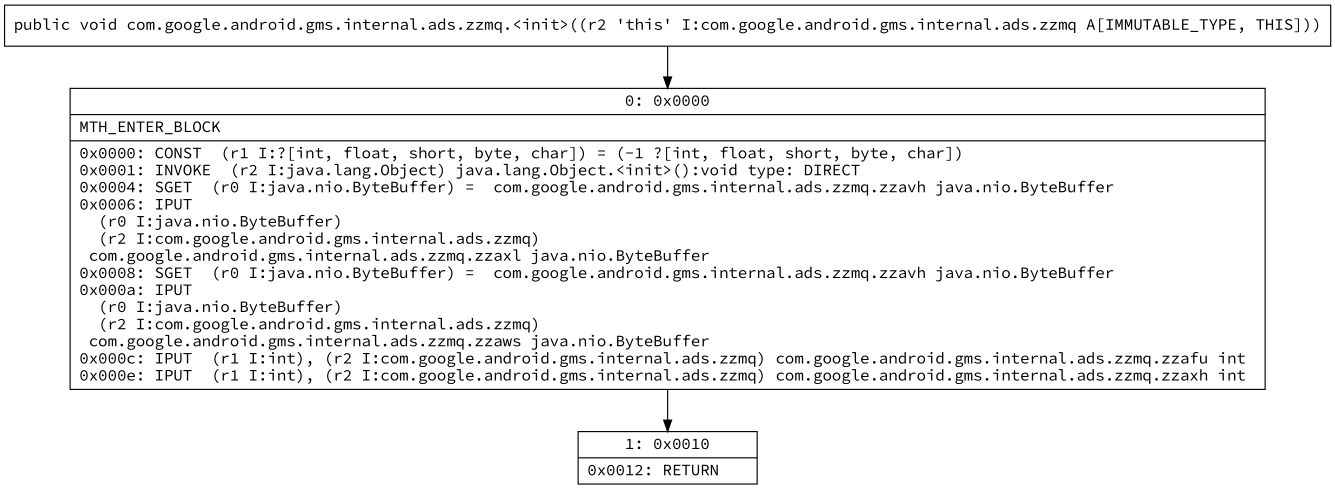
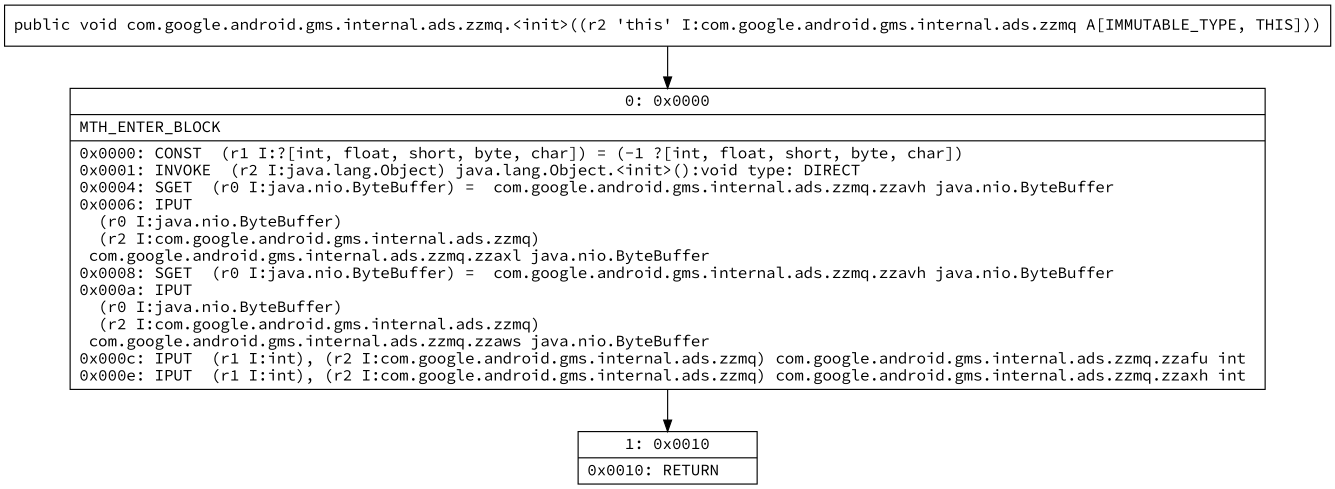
(668, 470) -> (668, 470)
